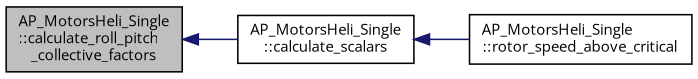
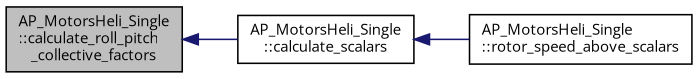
(581, 39) -> (581, 39)
